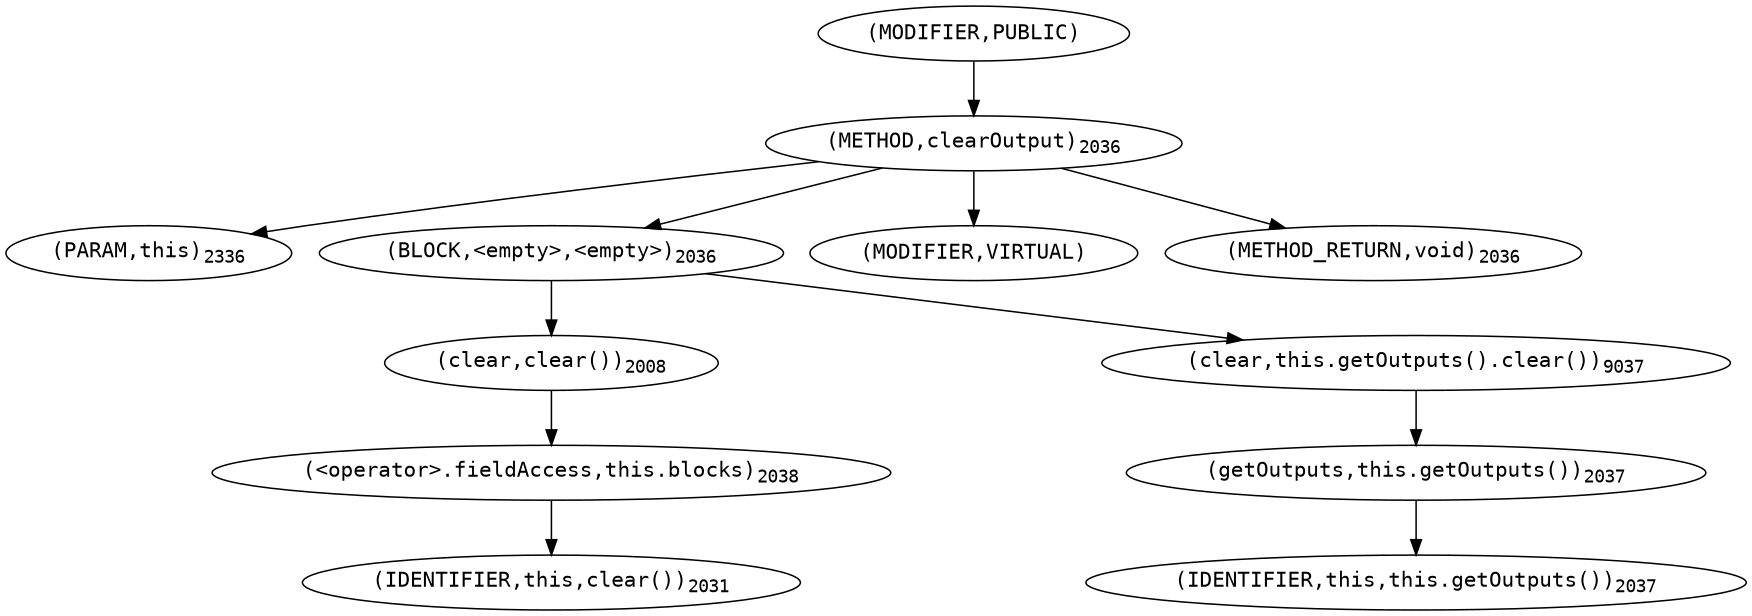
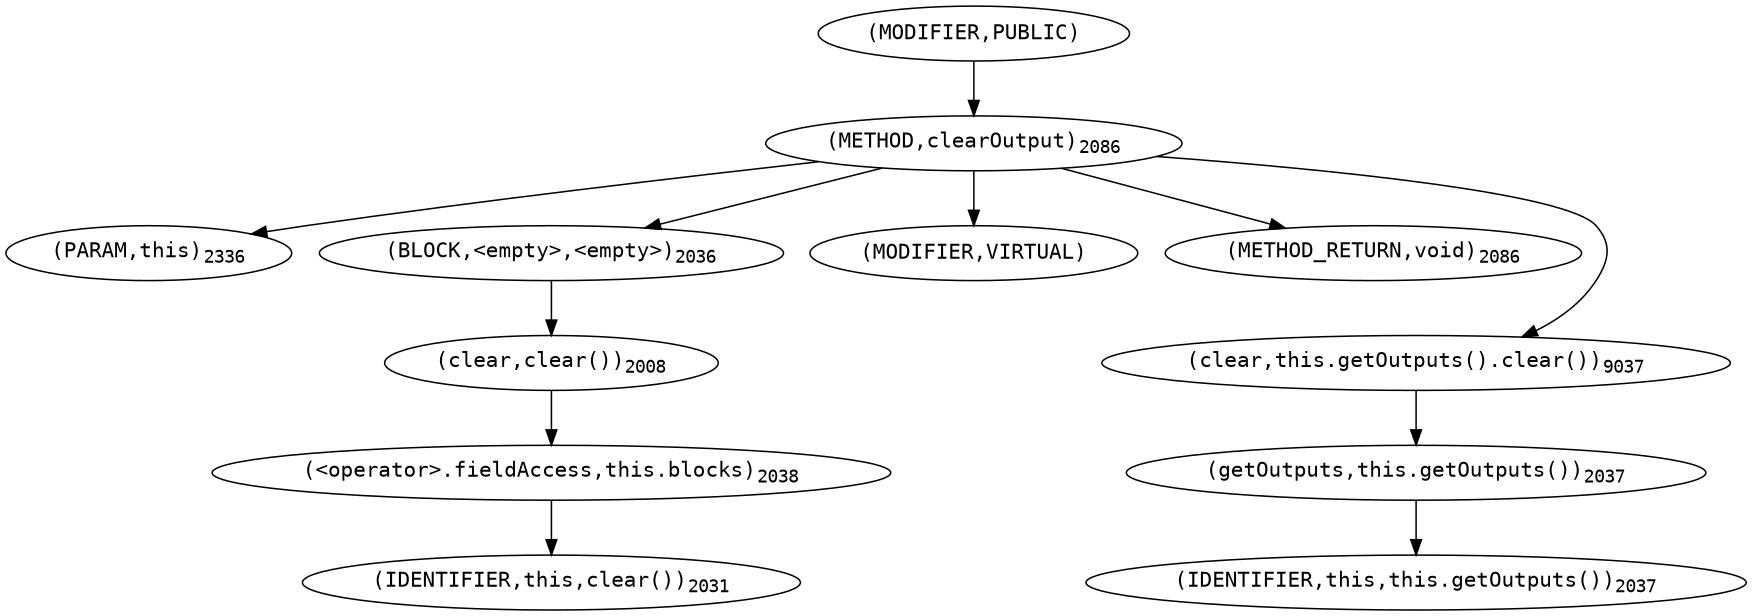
(1100, 141) -> (1100, 141)
(1500, 251) -> (1500, 251)
(966, 306) -> (1448, 186)
